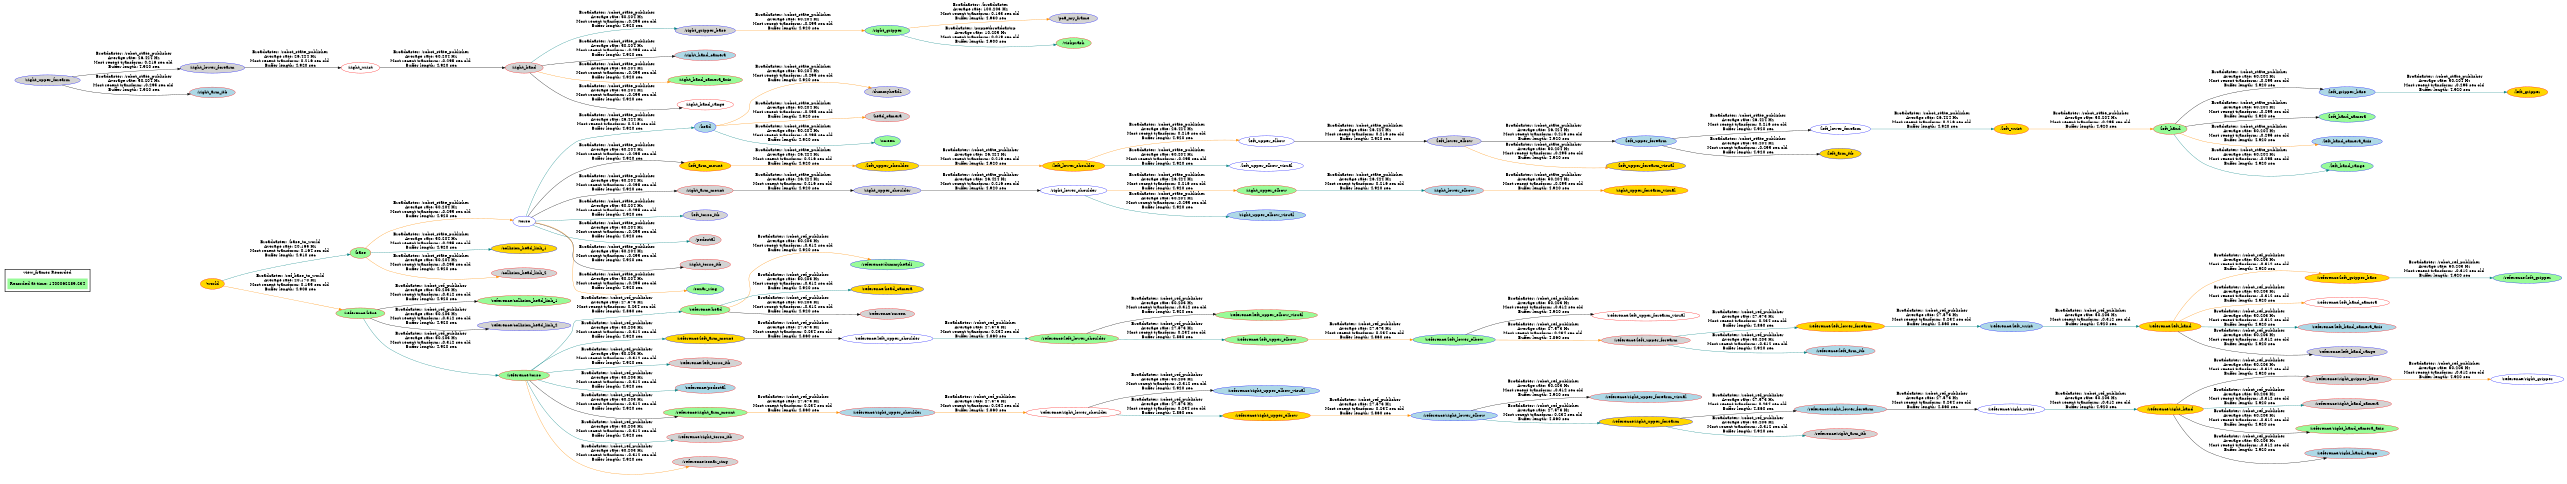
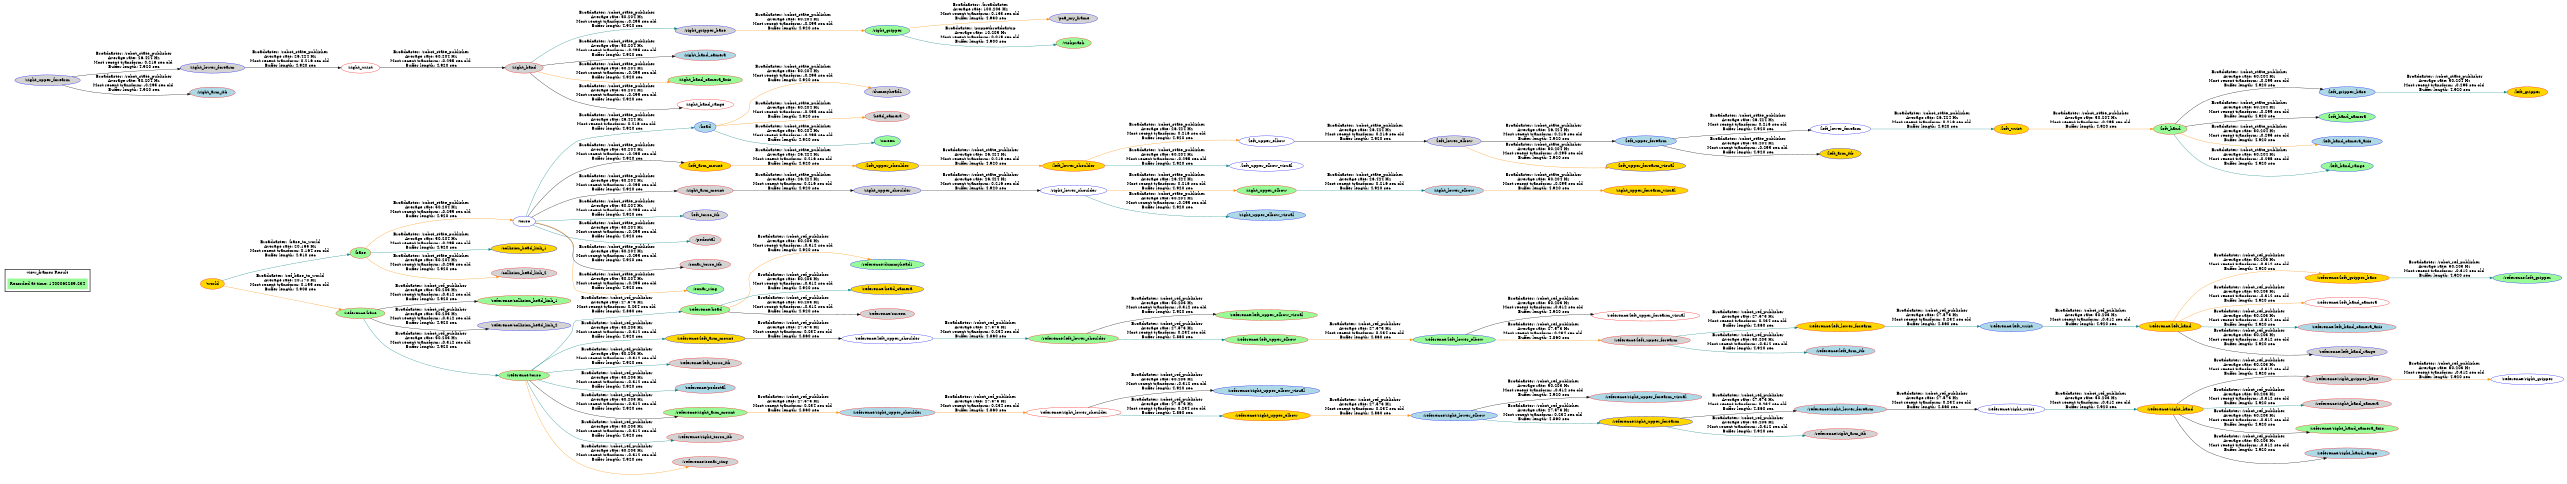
(705, 265) -> (705, 265)
(48, 273) -> (48, 273)
